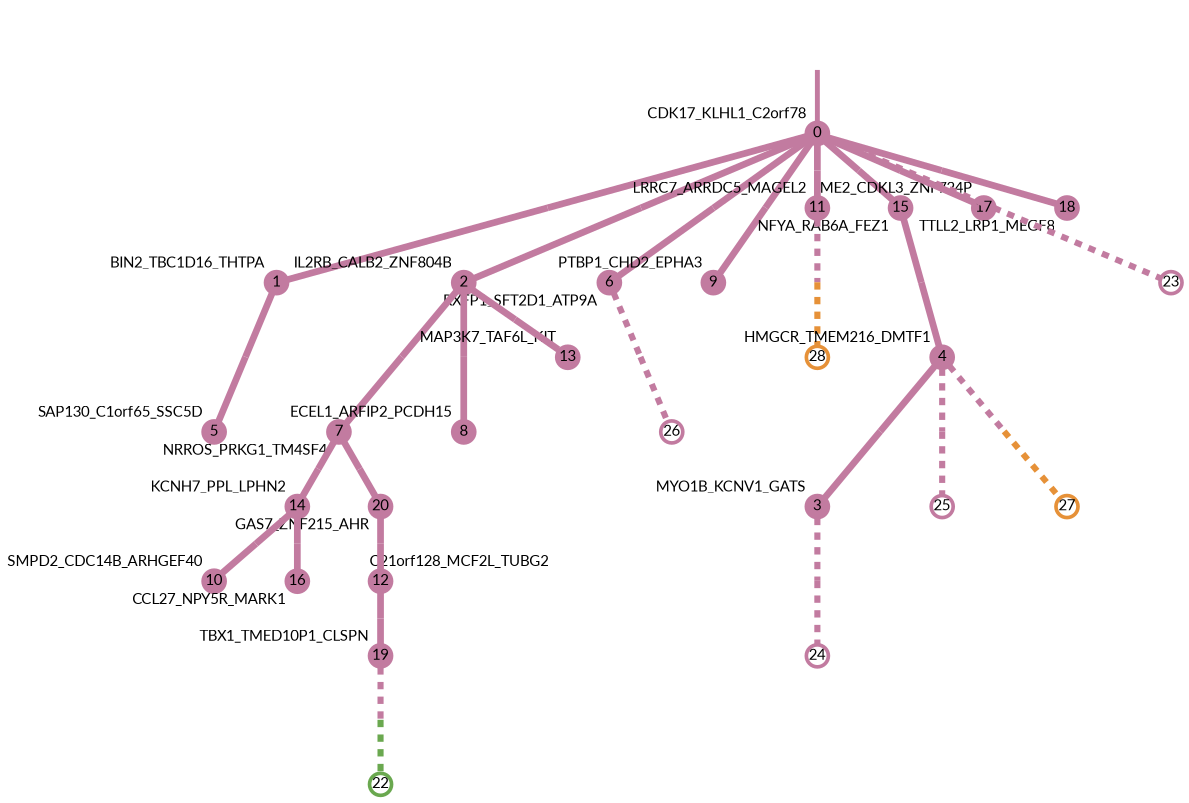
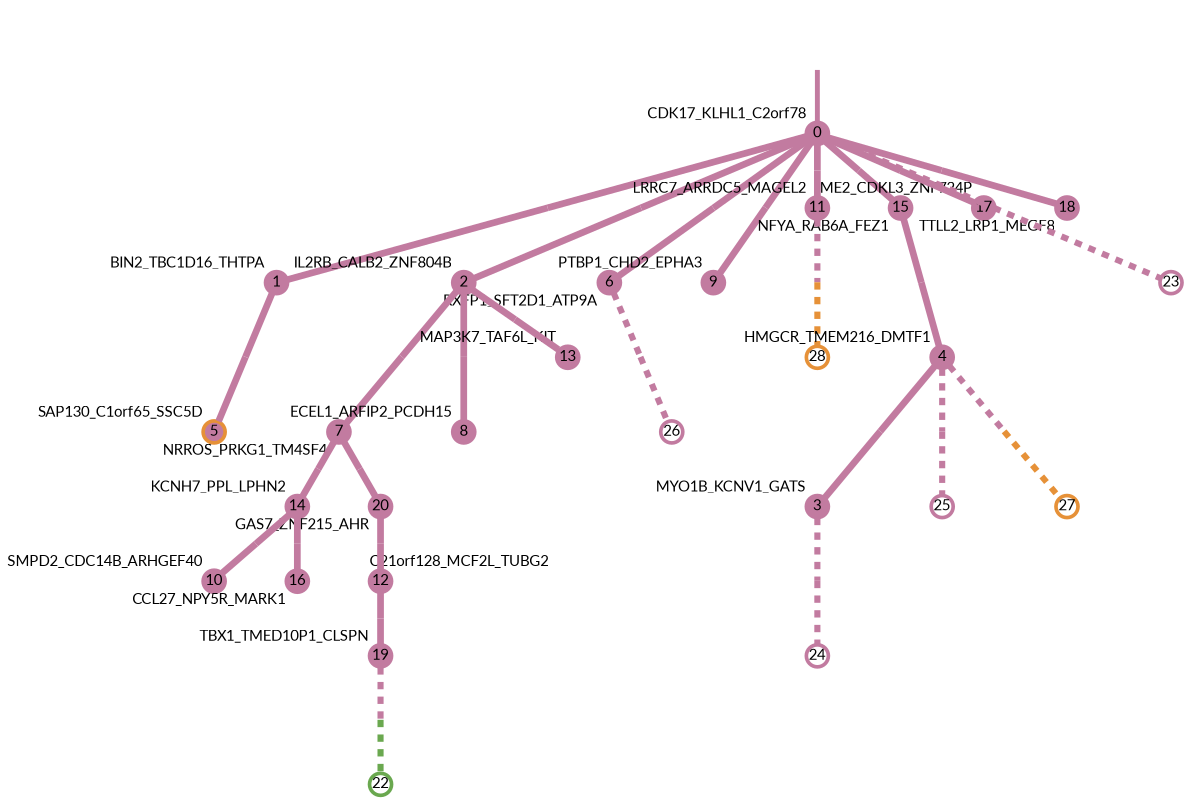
(214, 432) -> (214, 432)
